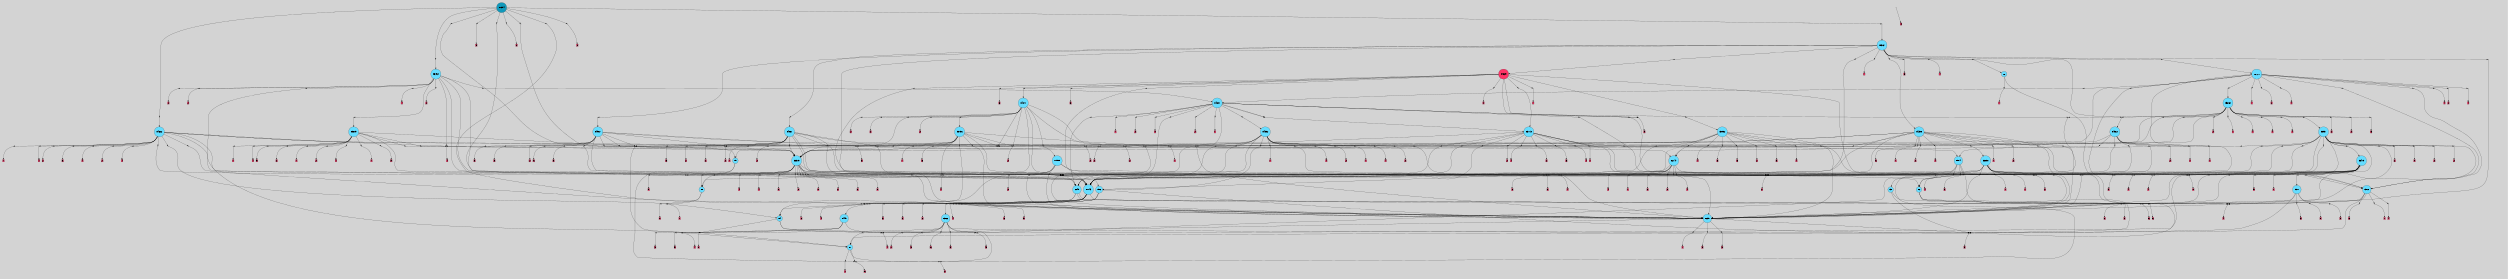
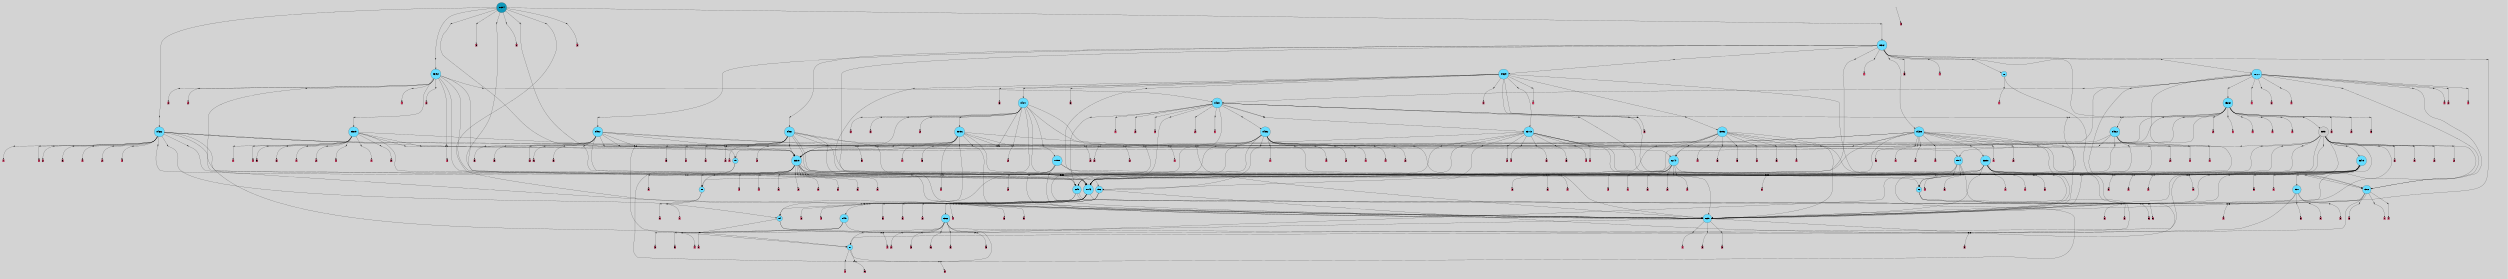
(1504, 74) -> (1504, 74)
(2324, 132) -> (2324, 132)
(1891, 190) -> none
